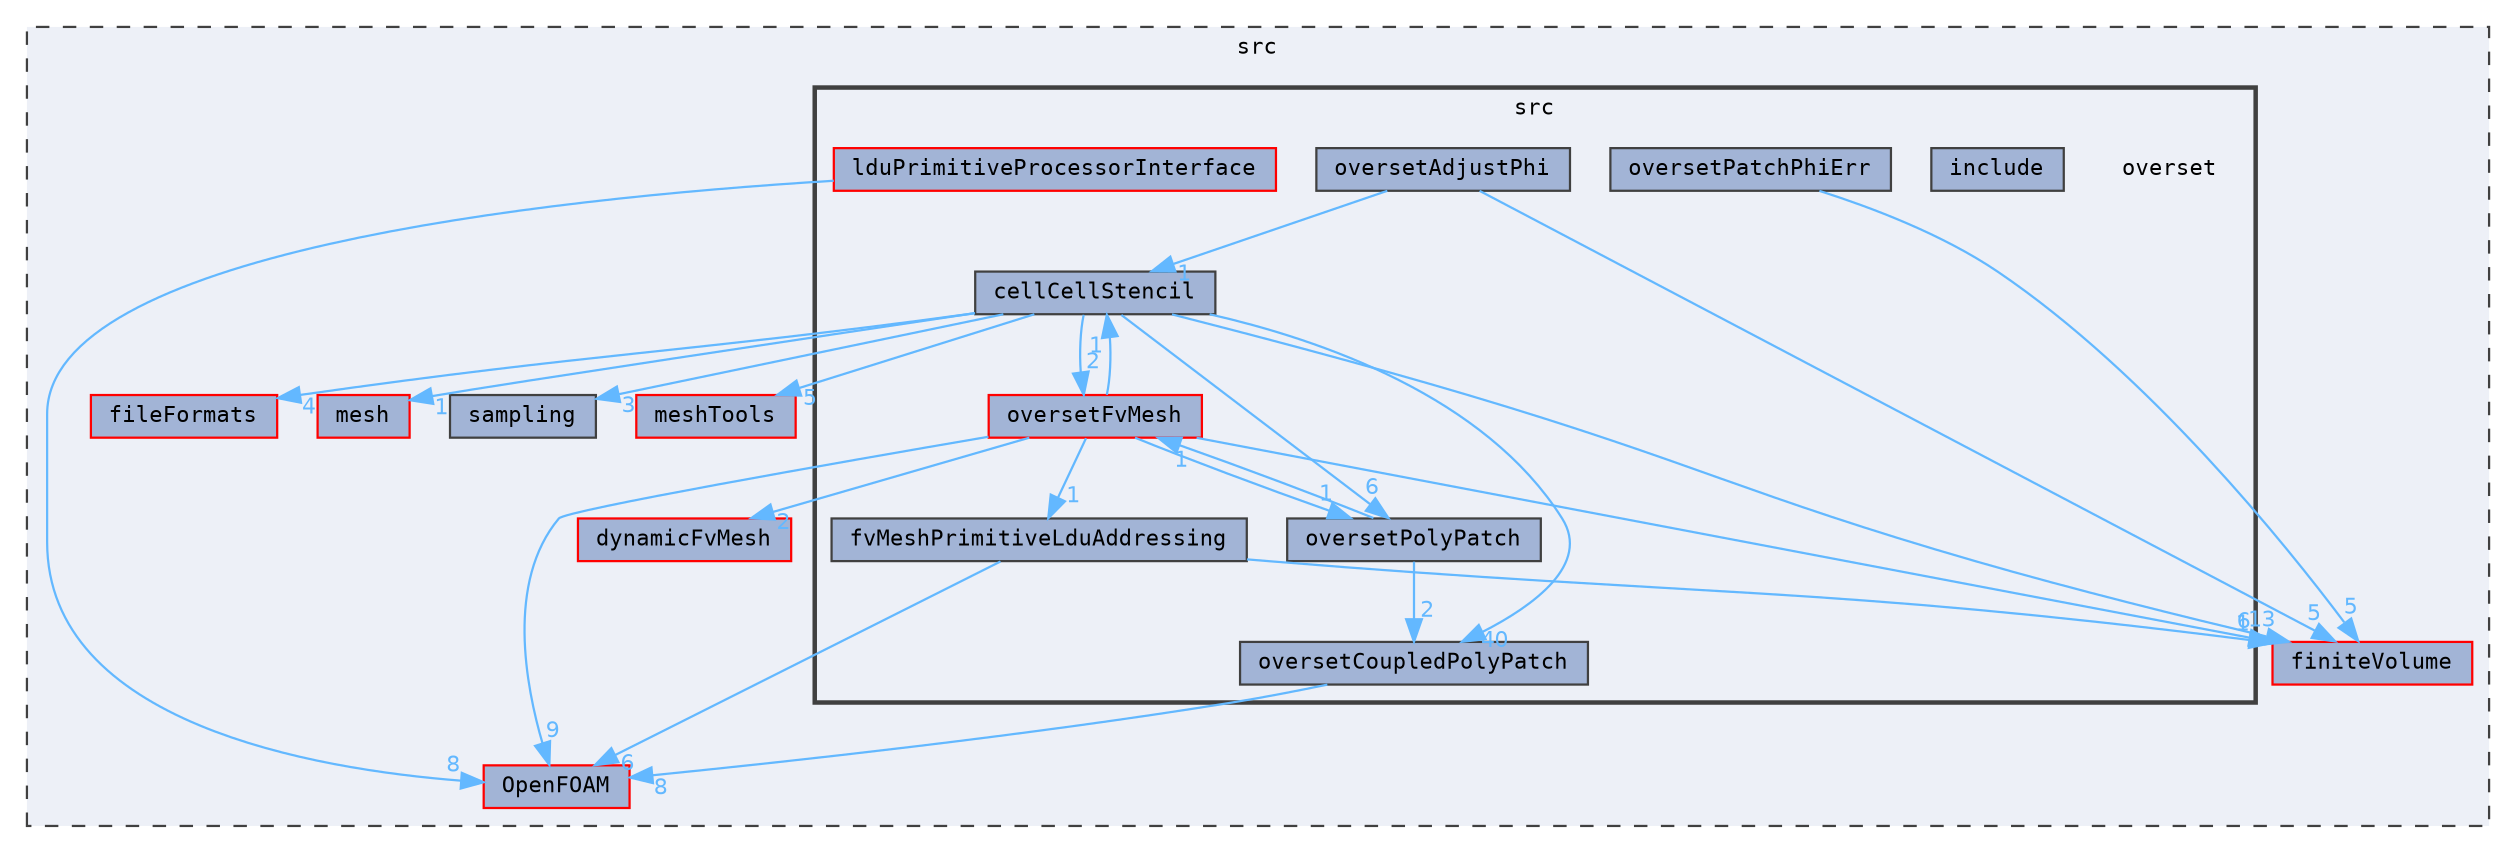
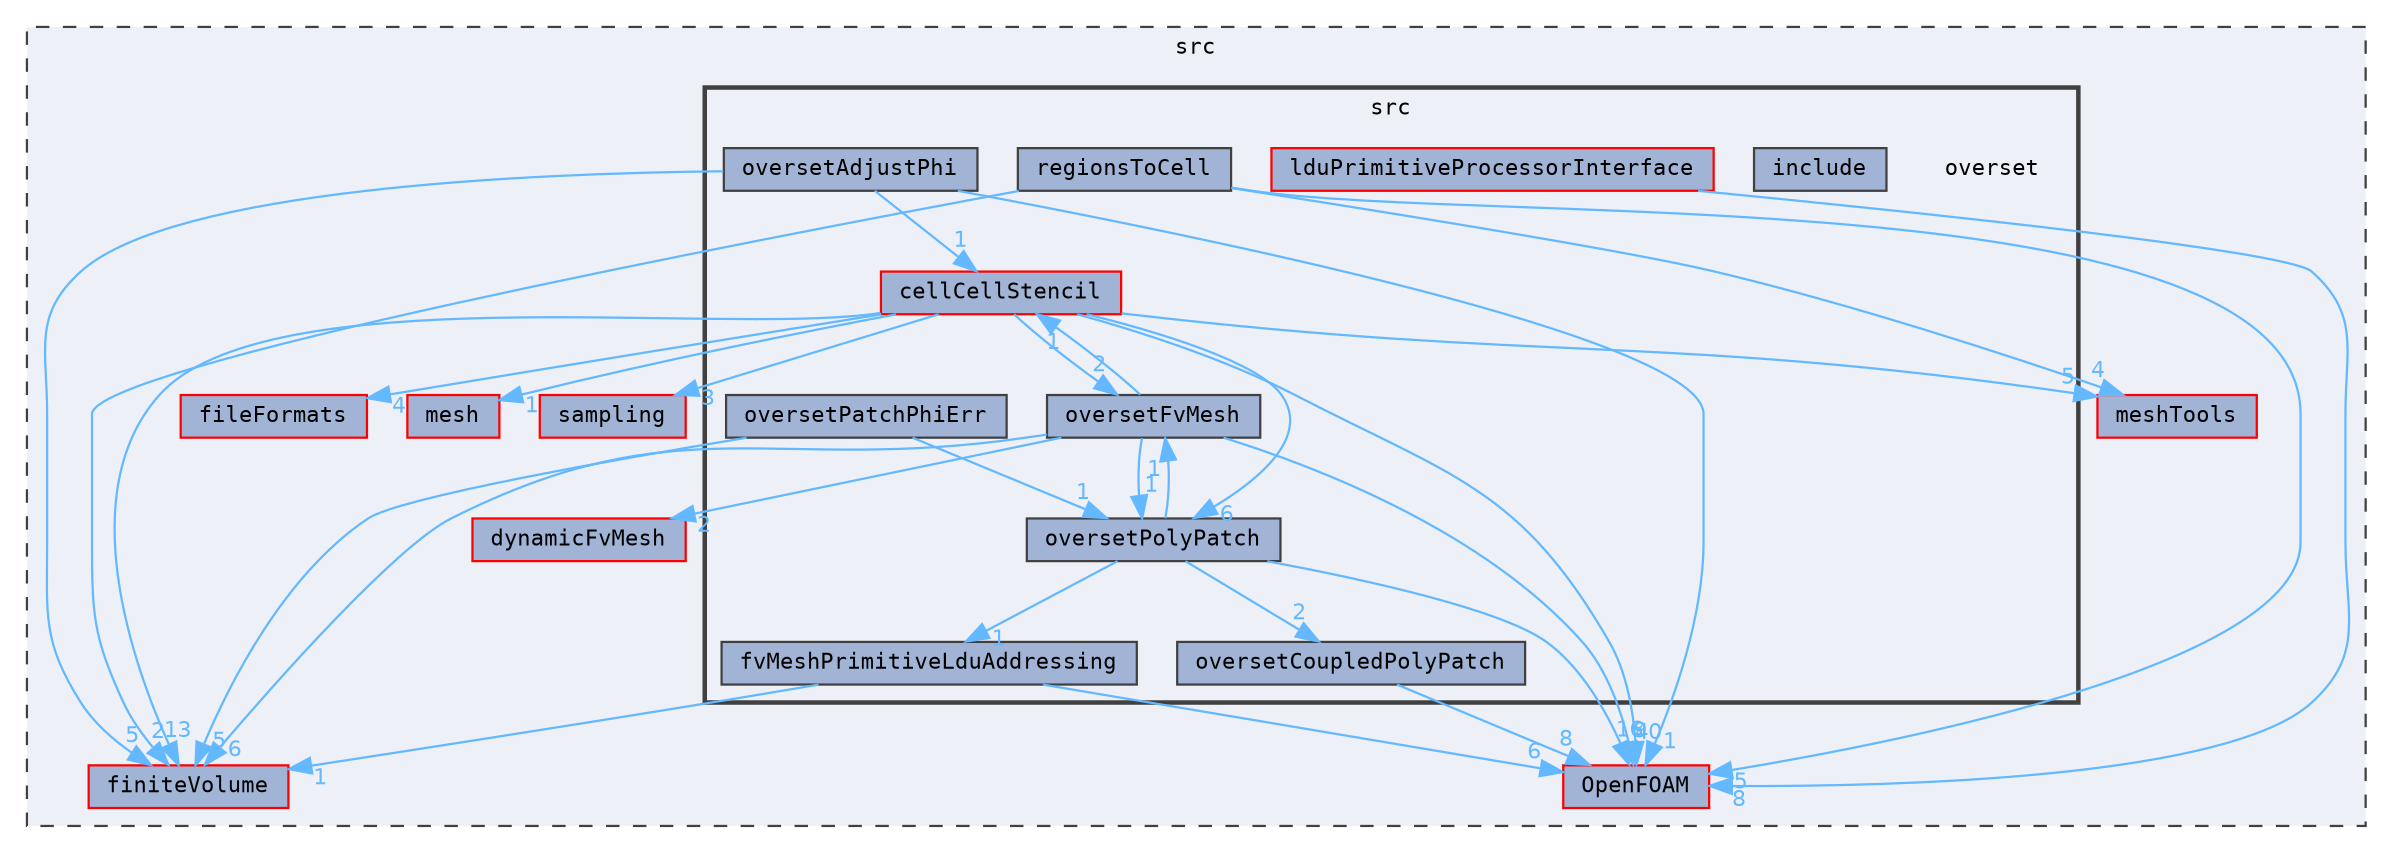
none -> (1124, 169)
(1095, 293) -> (1001, 293)
none -> (1506, 315)
(523, 416) -> (613, 416)
(1095, 416) -> (1154, 416)
(1472, 425) -> (1420, 458)
(1072, 468) -> (1052, 596)
none -> (999, 474)
none -> (1471, 609)
